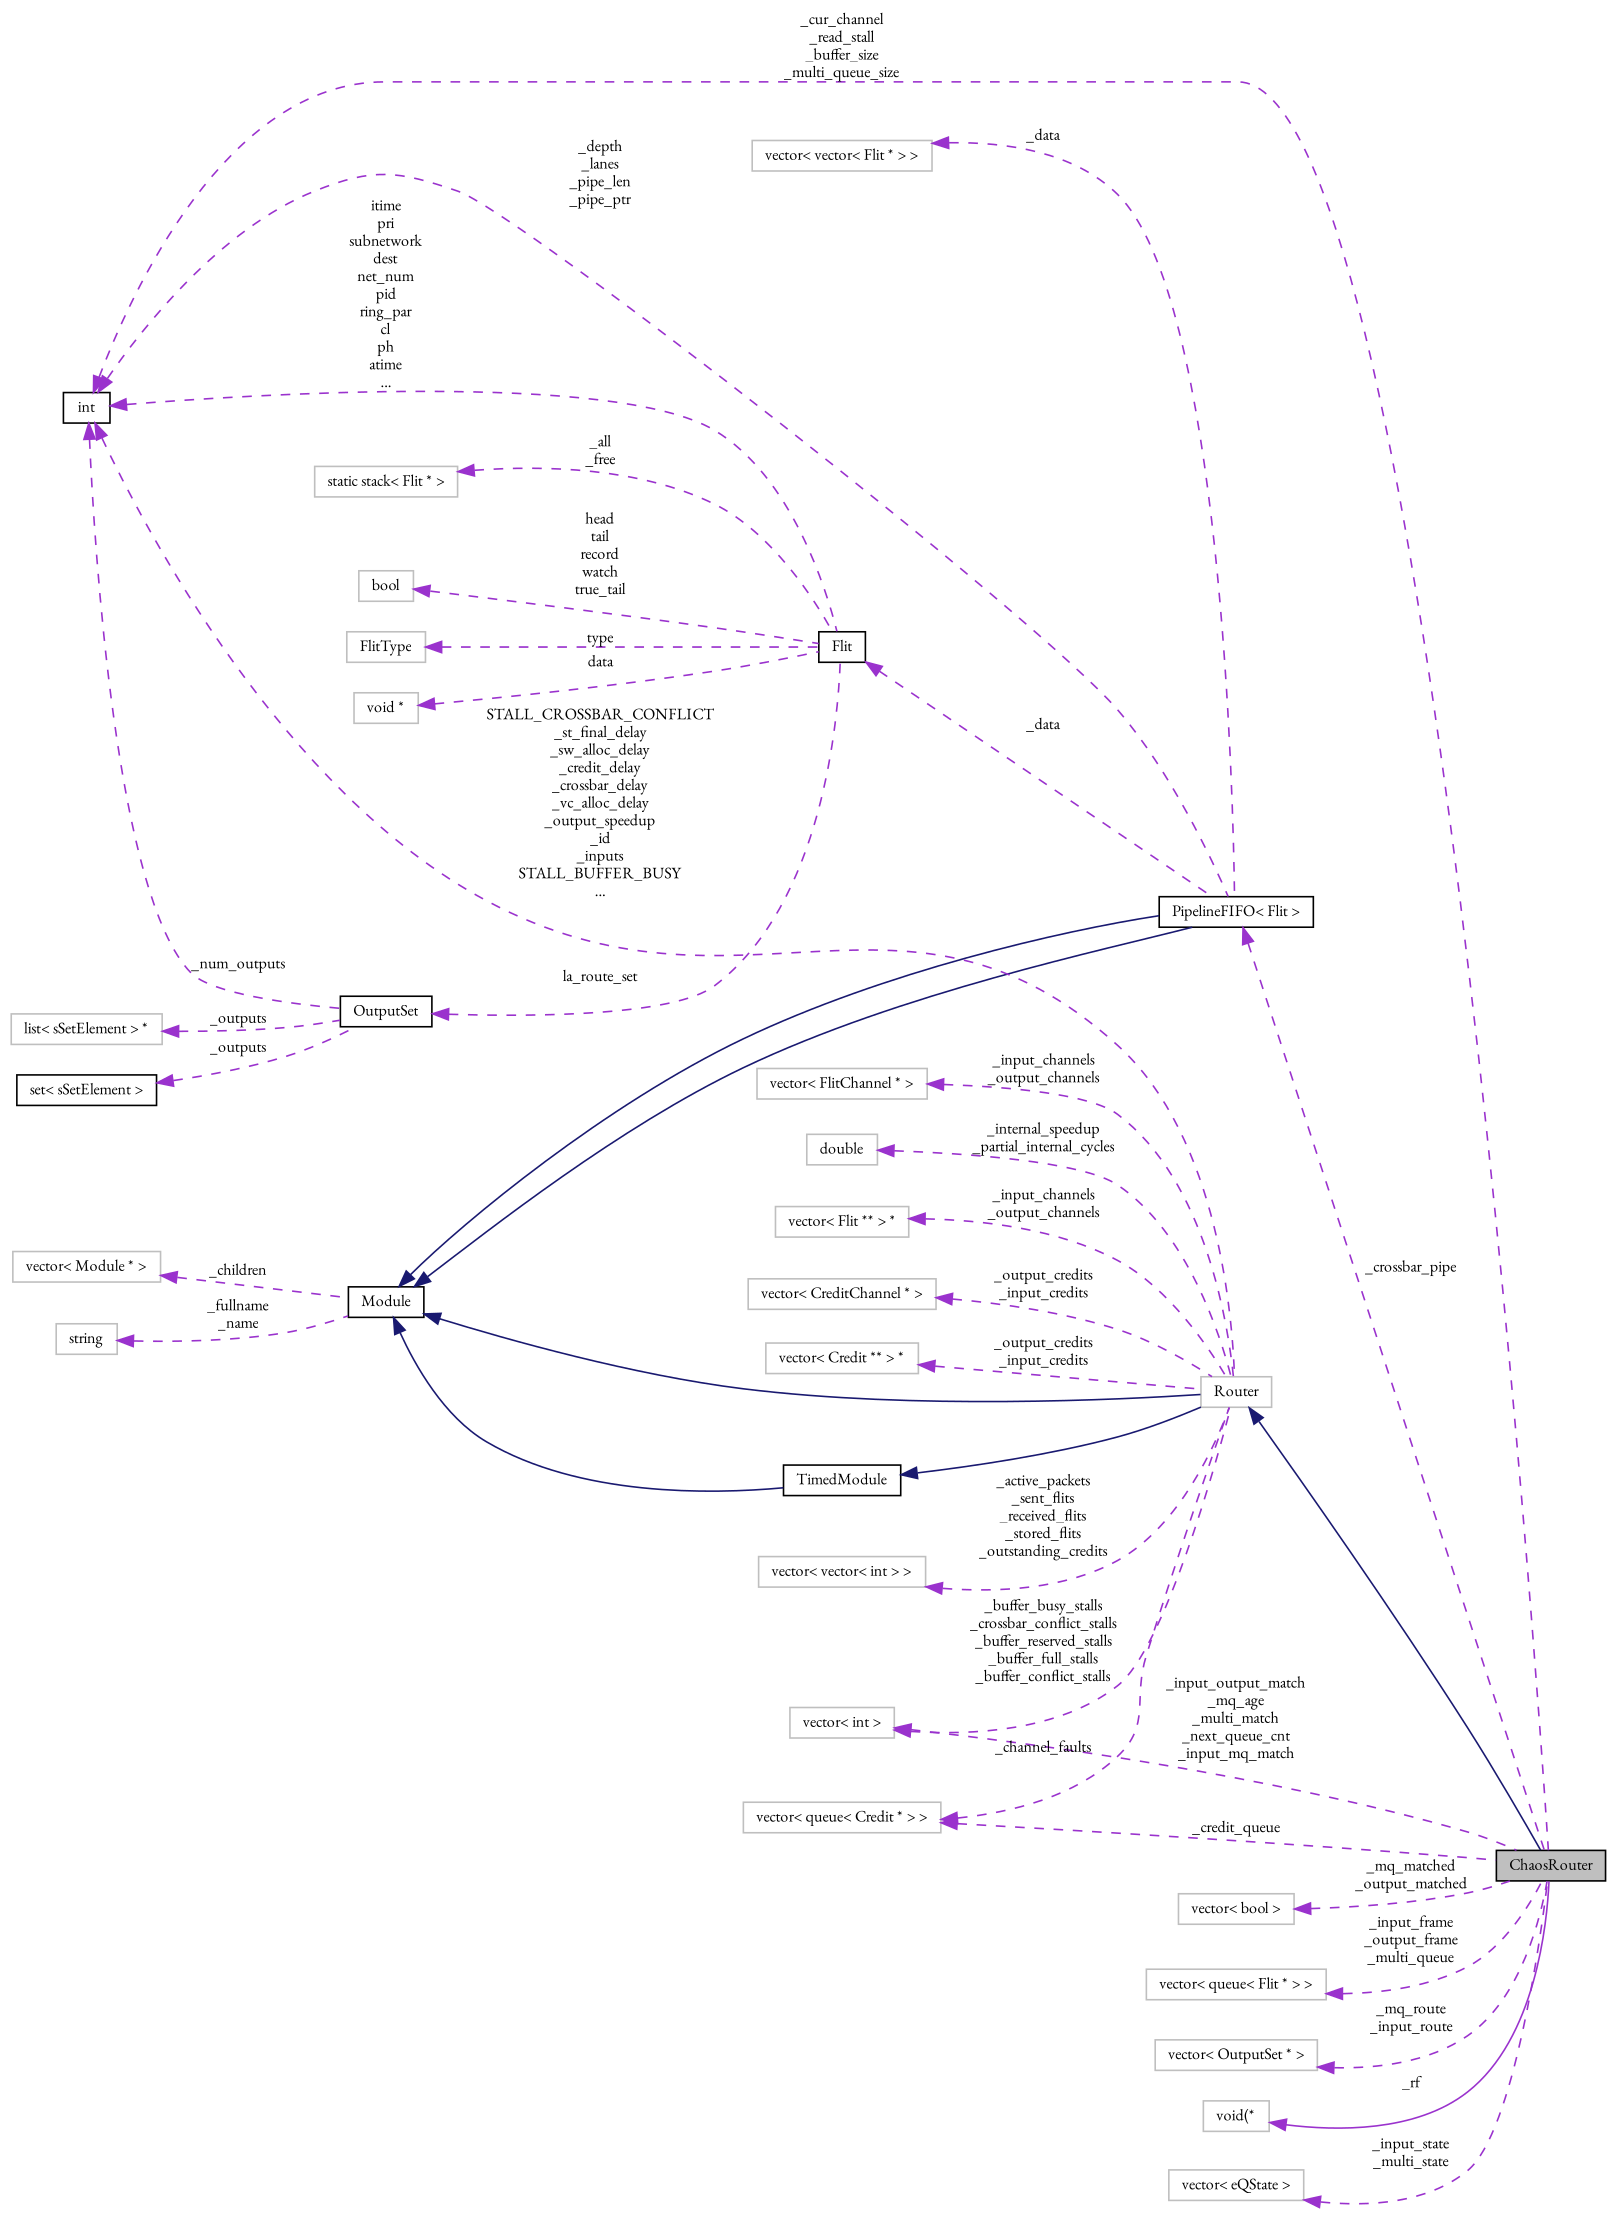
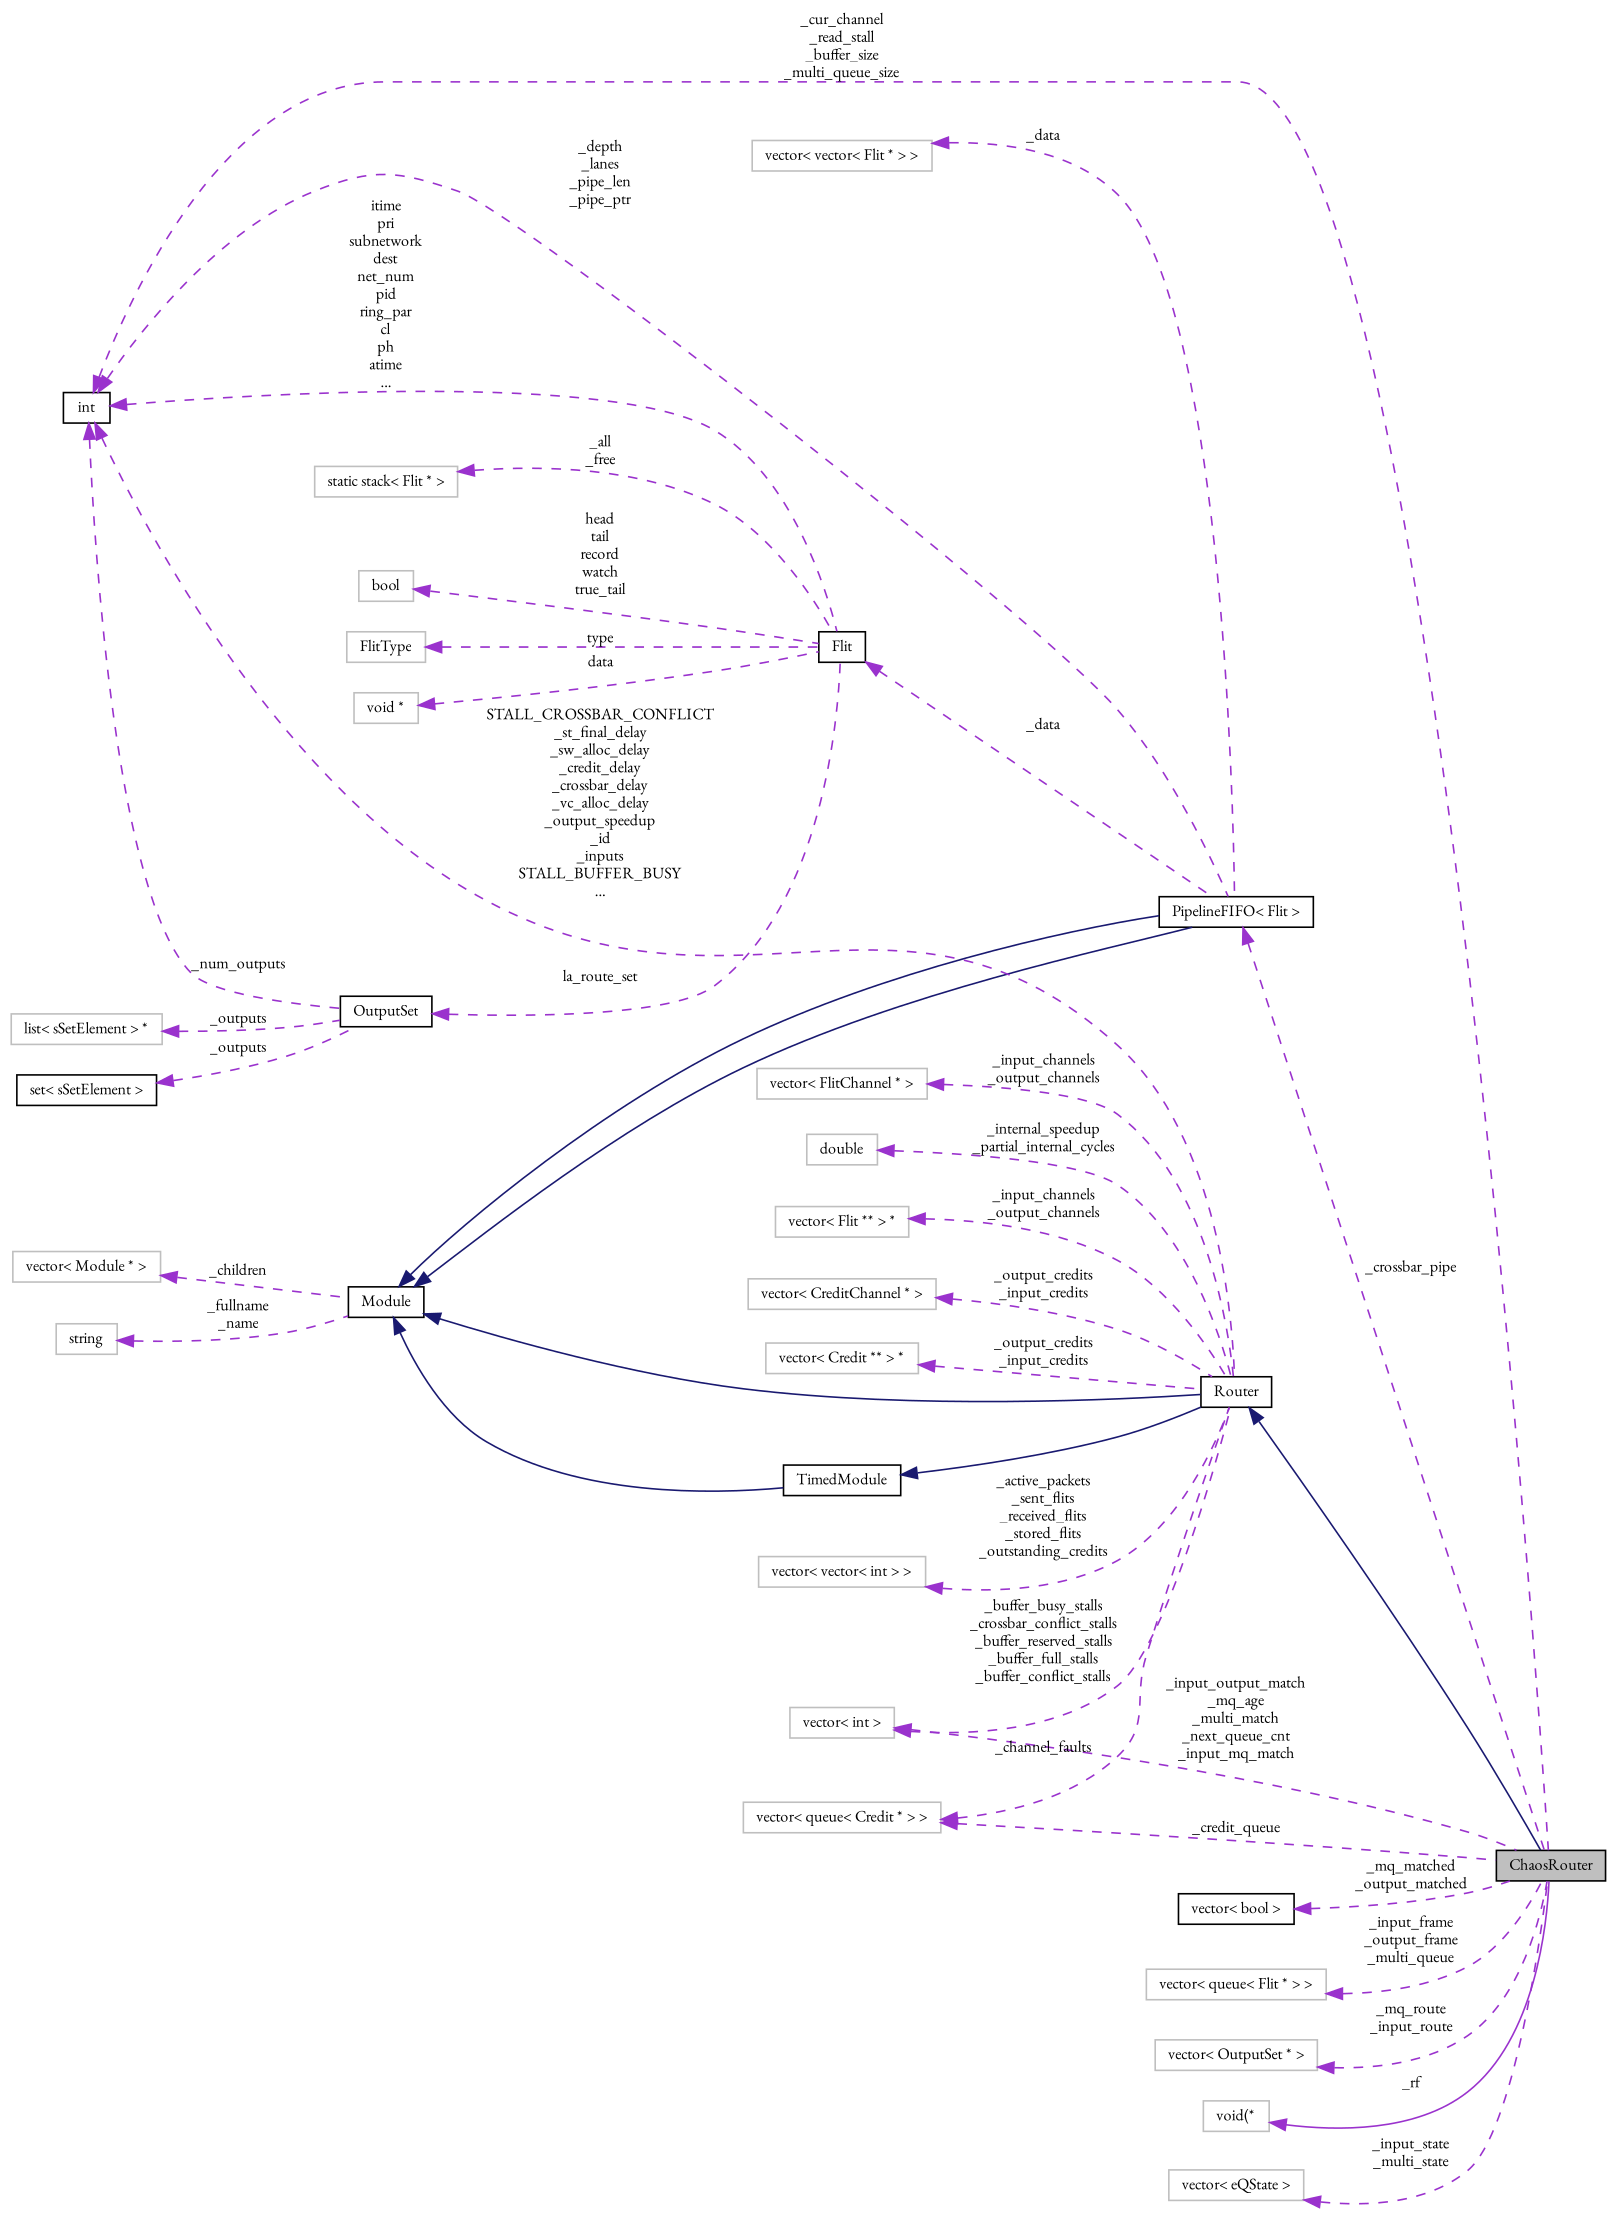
(1236, 1392) -> (1236, 1392)
(1236, 1909) -> (1236, 1909)
